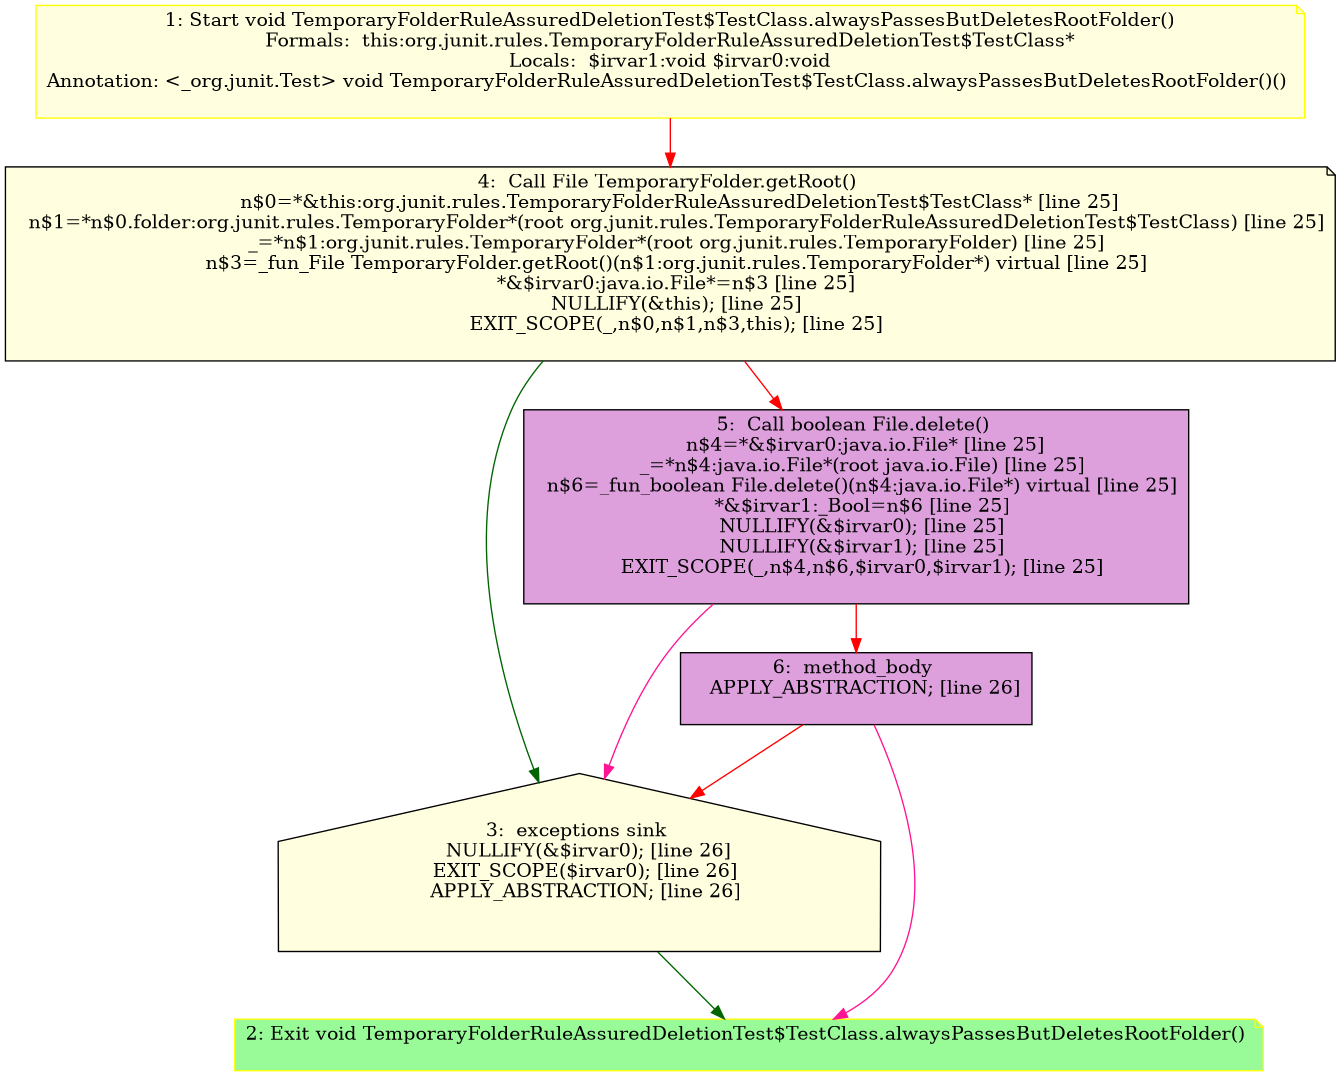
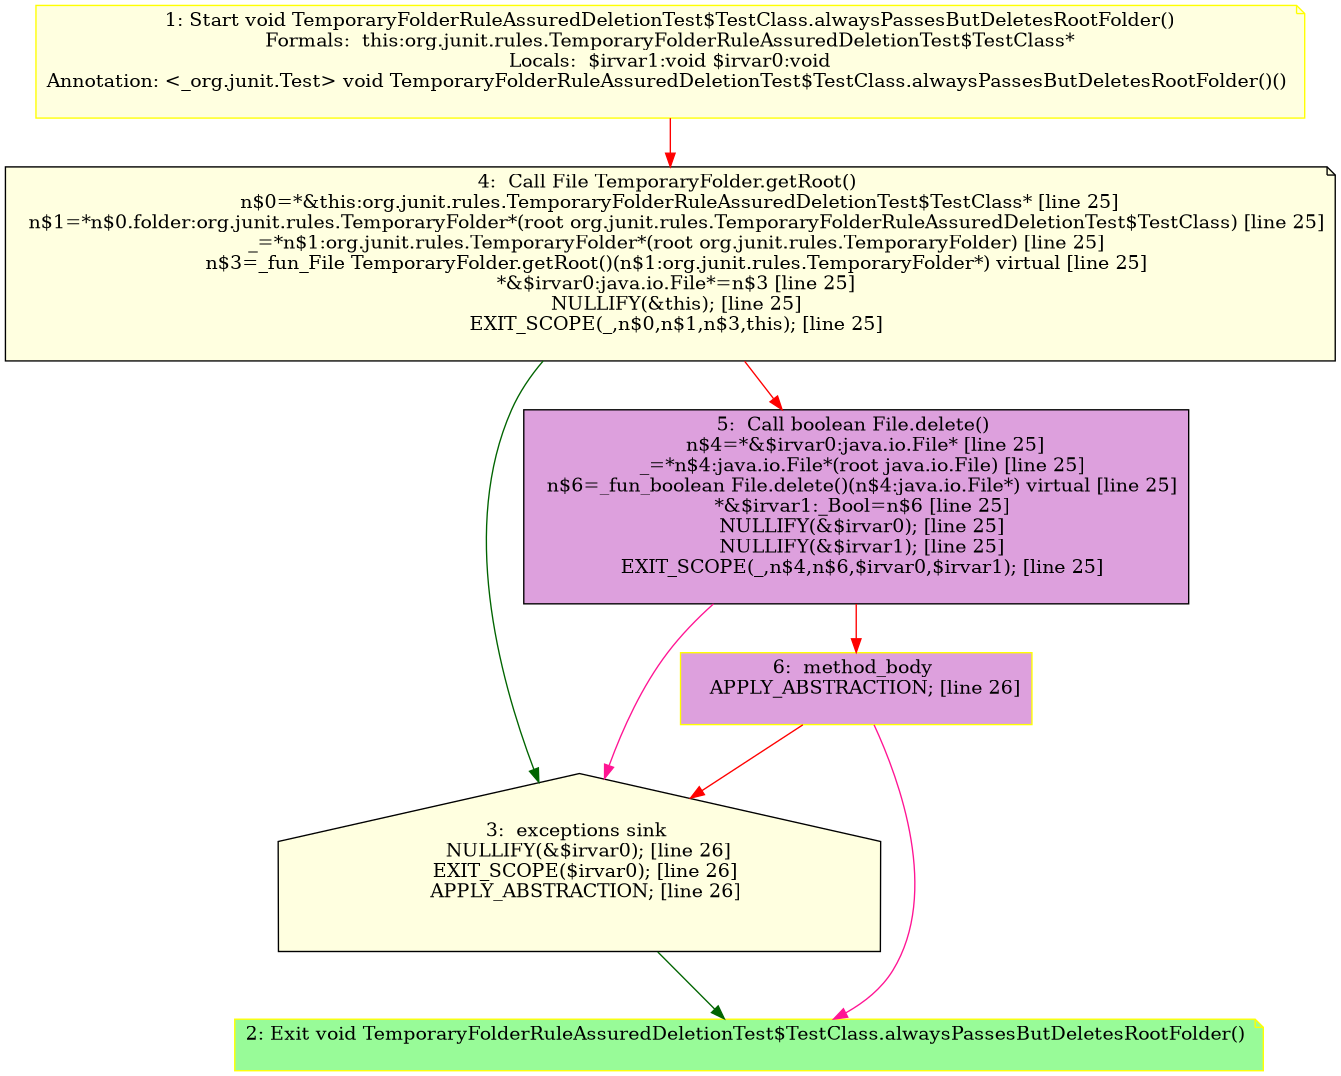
(856, 689) -> (856, 689)
